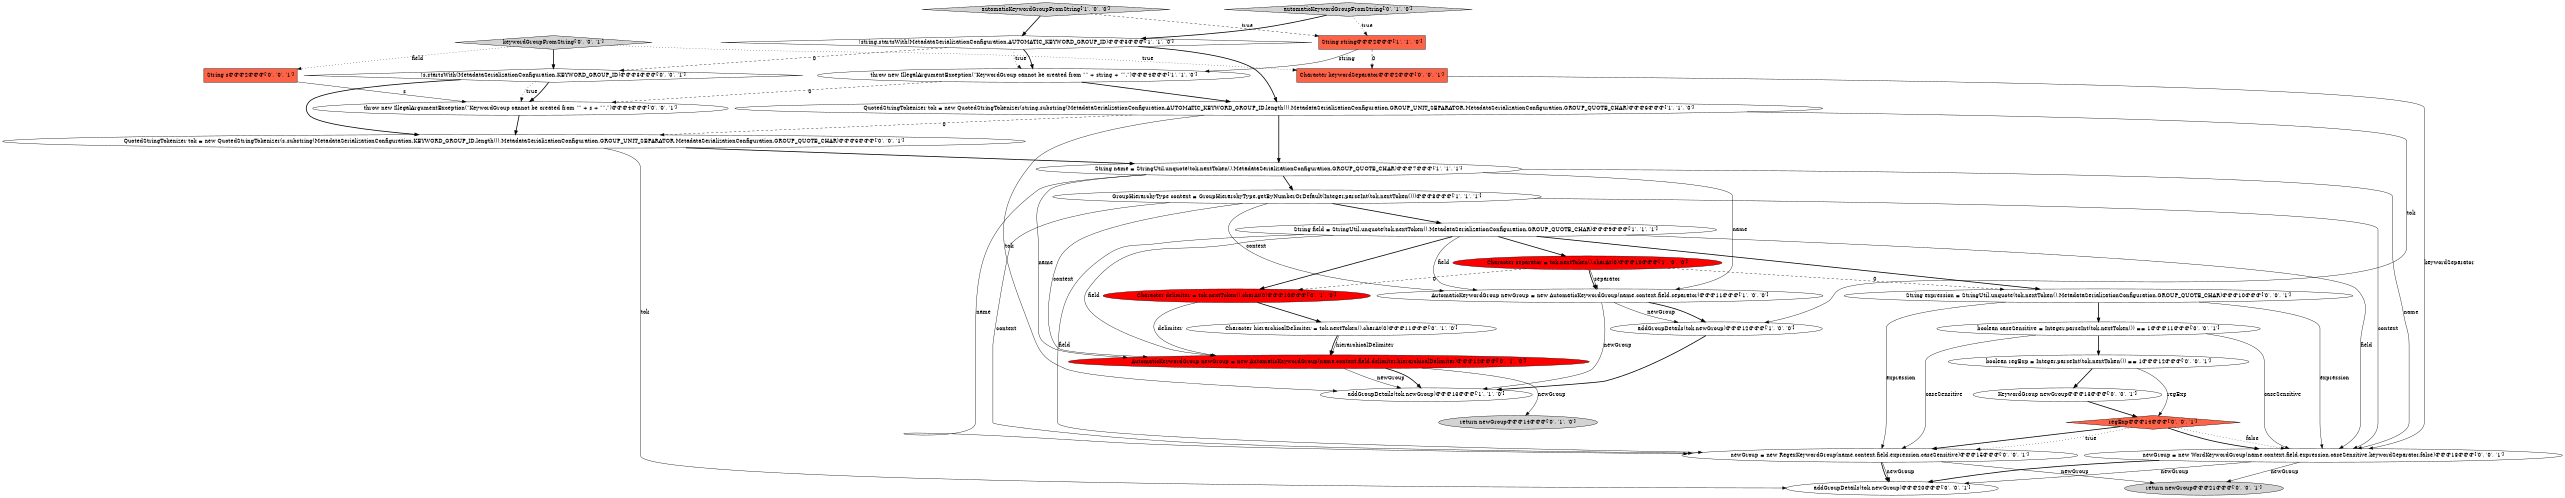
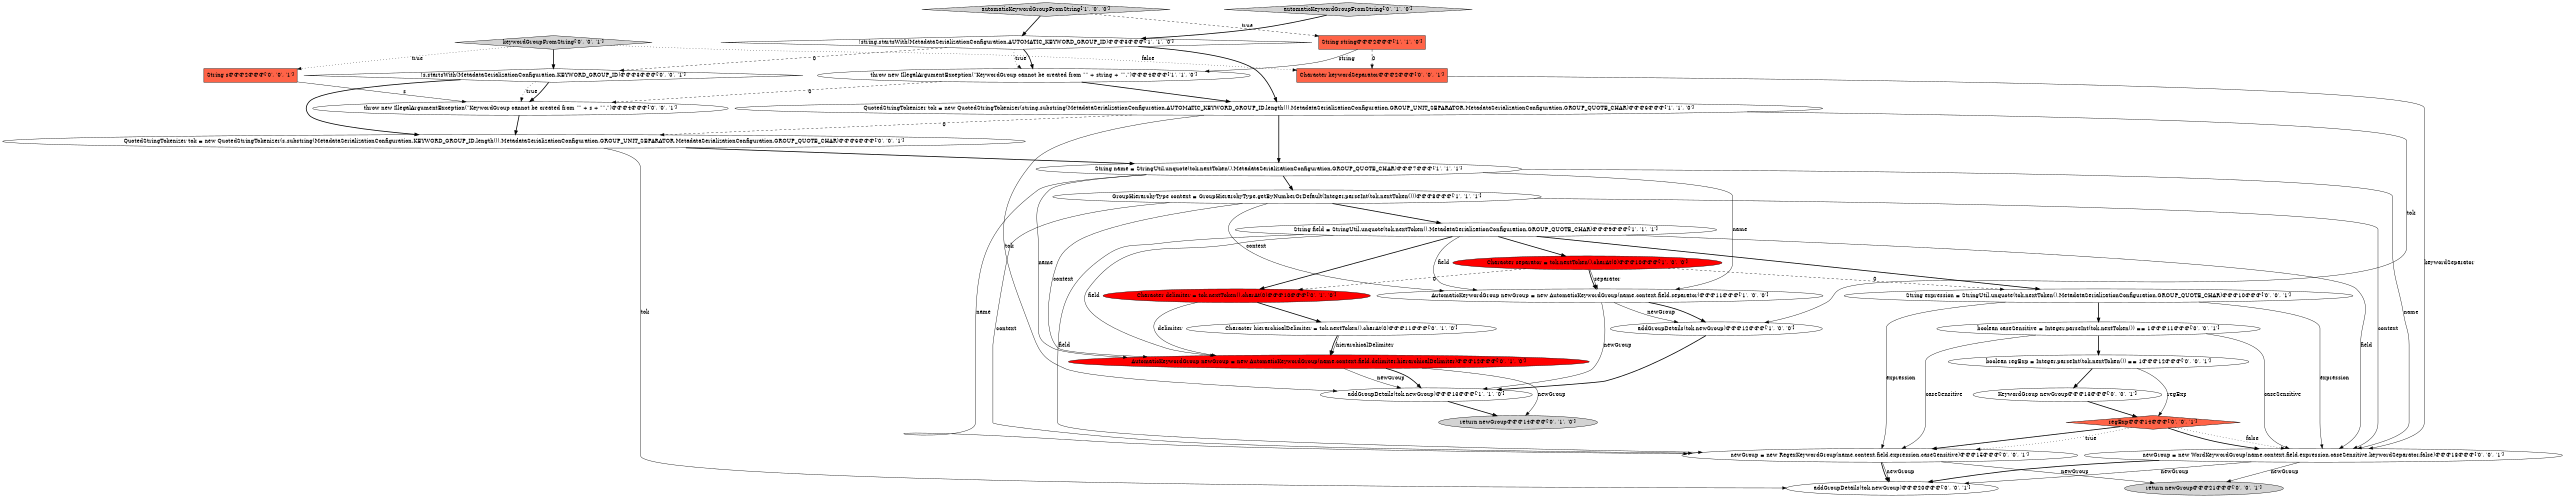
(1359, 24) -> none
(418, 59) -> (418, 59)
(1148, 59) -> (1148, 59)
none -> (1470, 408)
